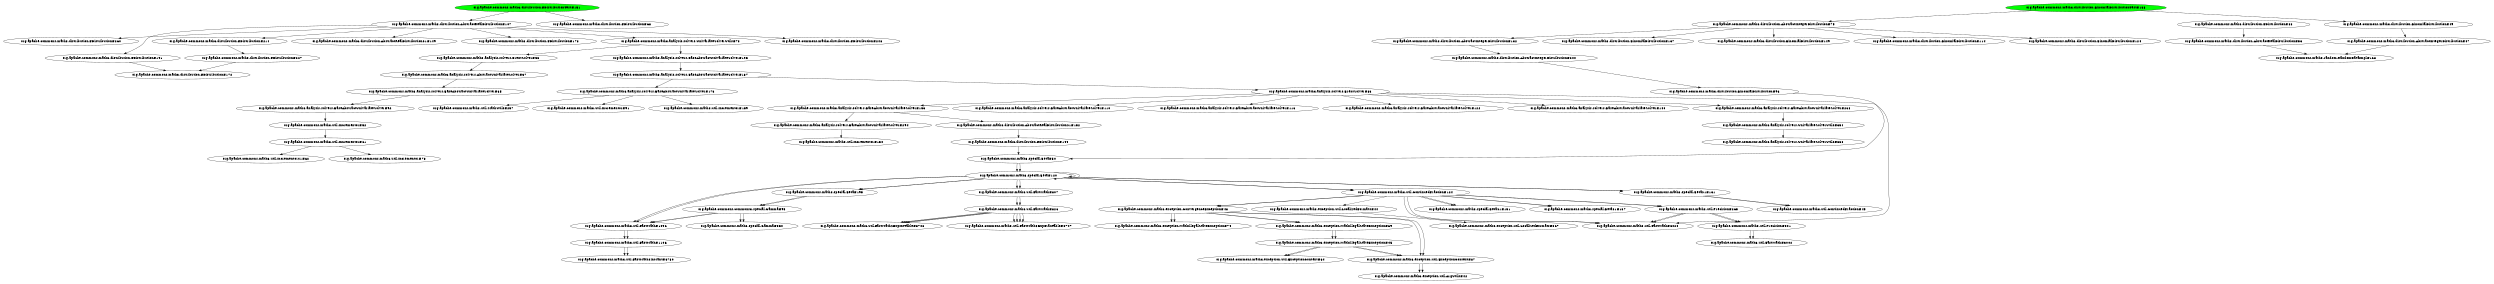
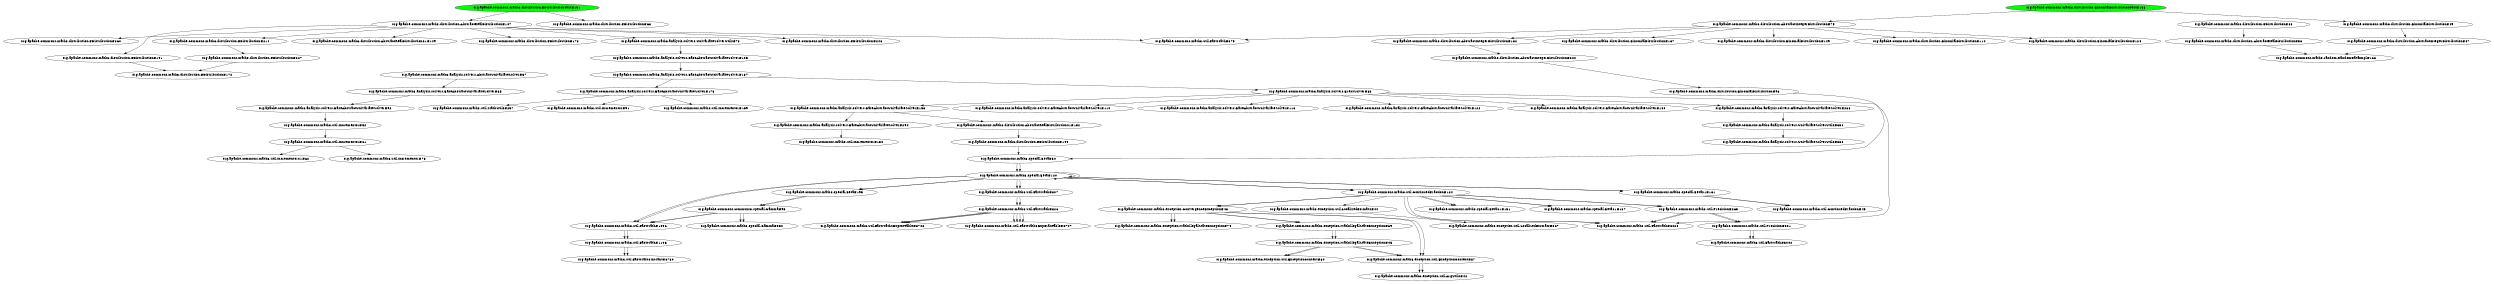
none -> (1195, 41)
(488, 58) -> none
